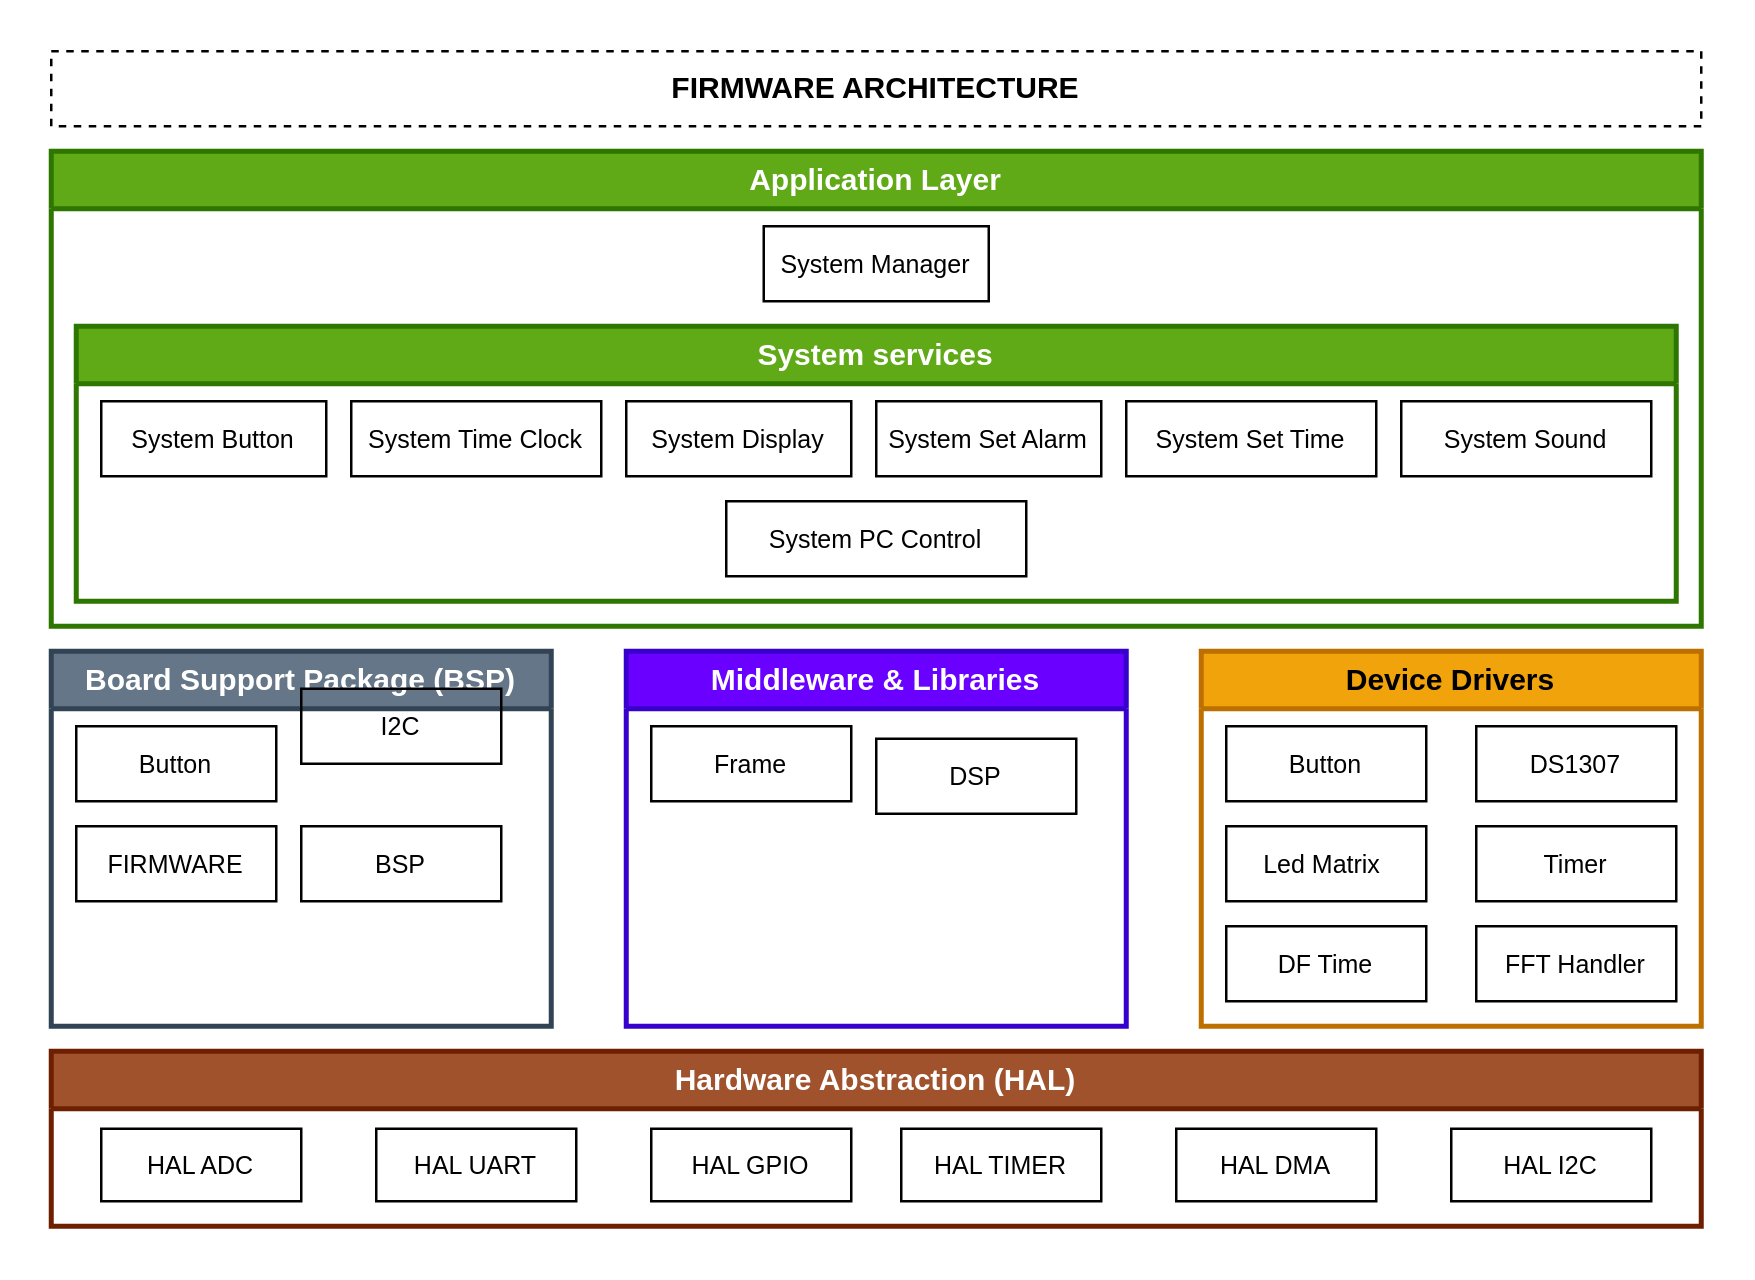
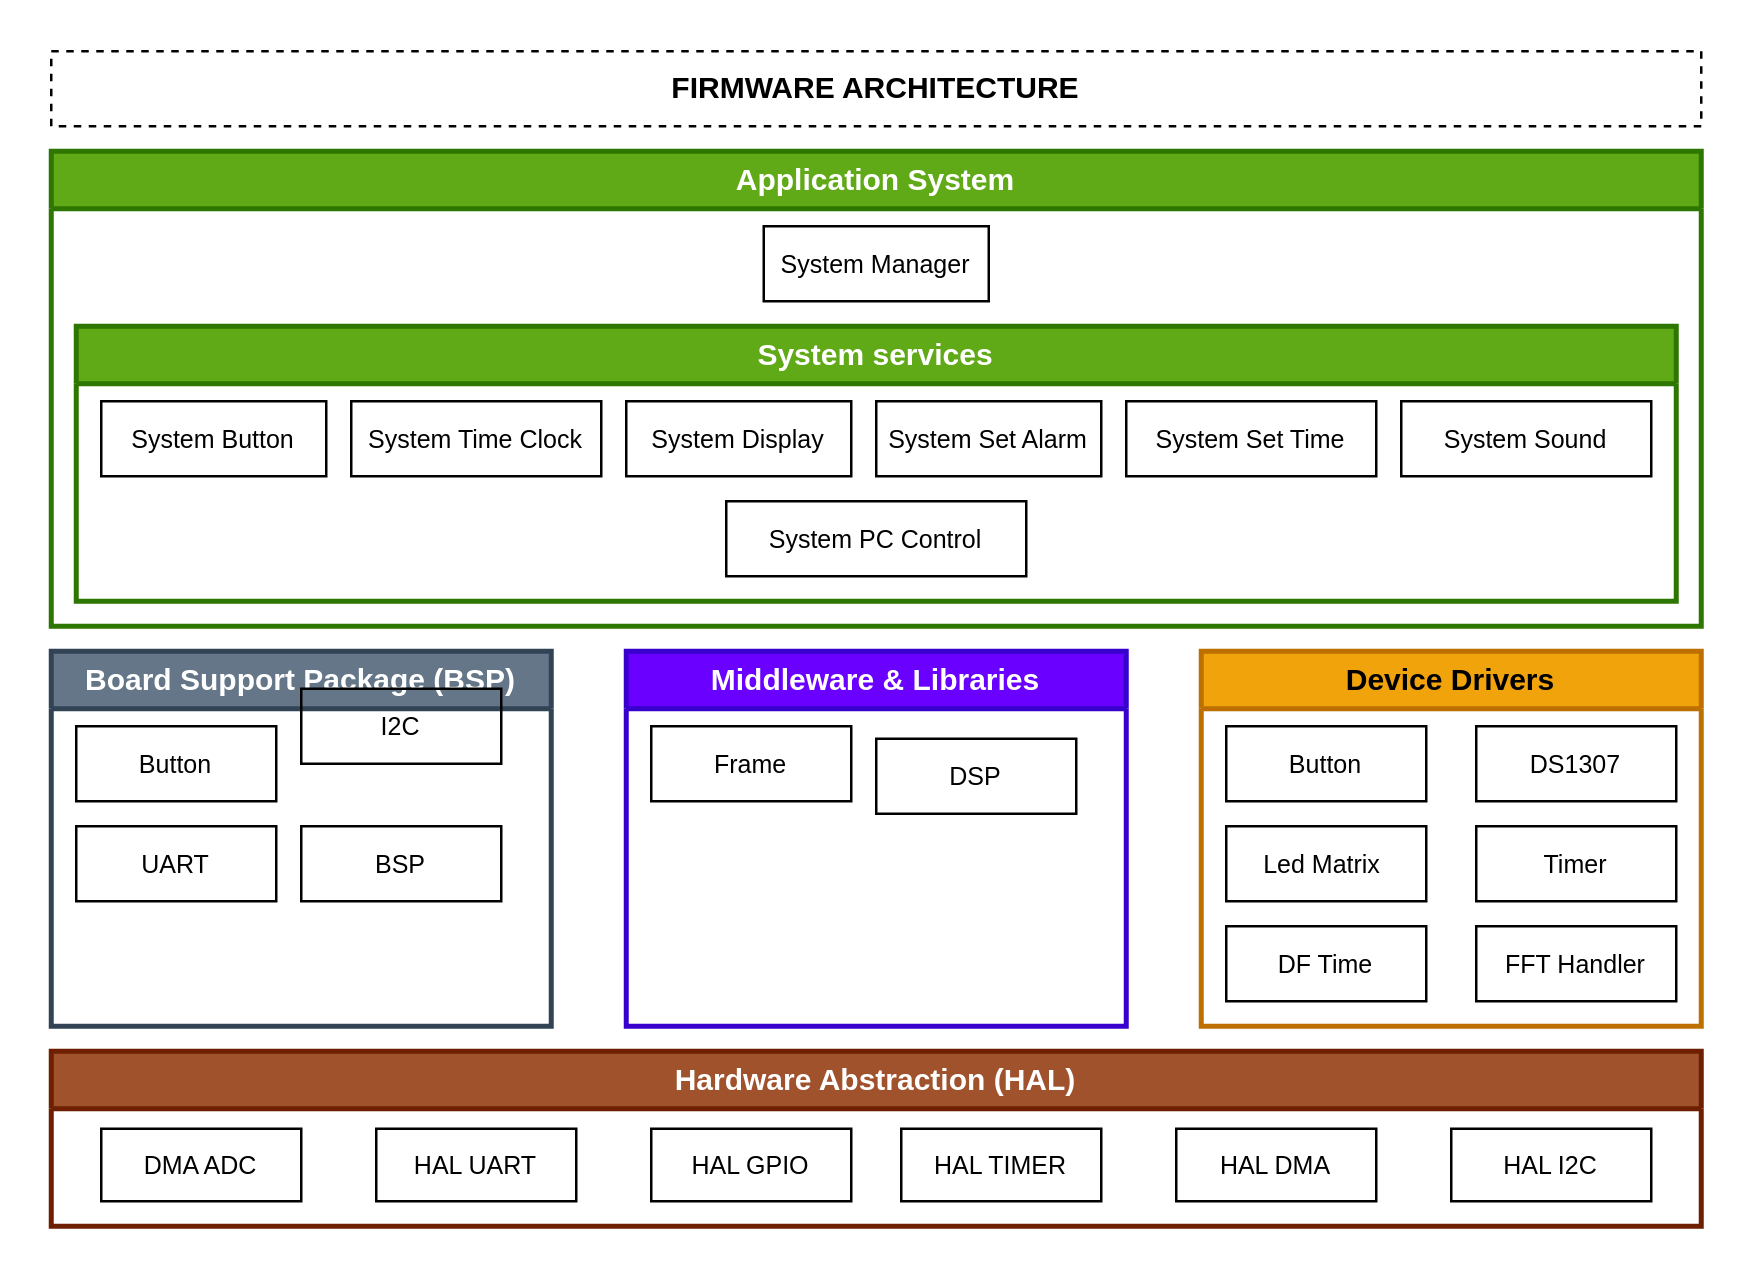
(876, 181) -> (876, 181)
(175, 864) -> (175, 864)
(200, 1165) -> (200, 1165)
